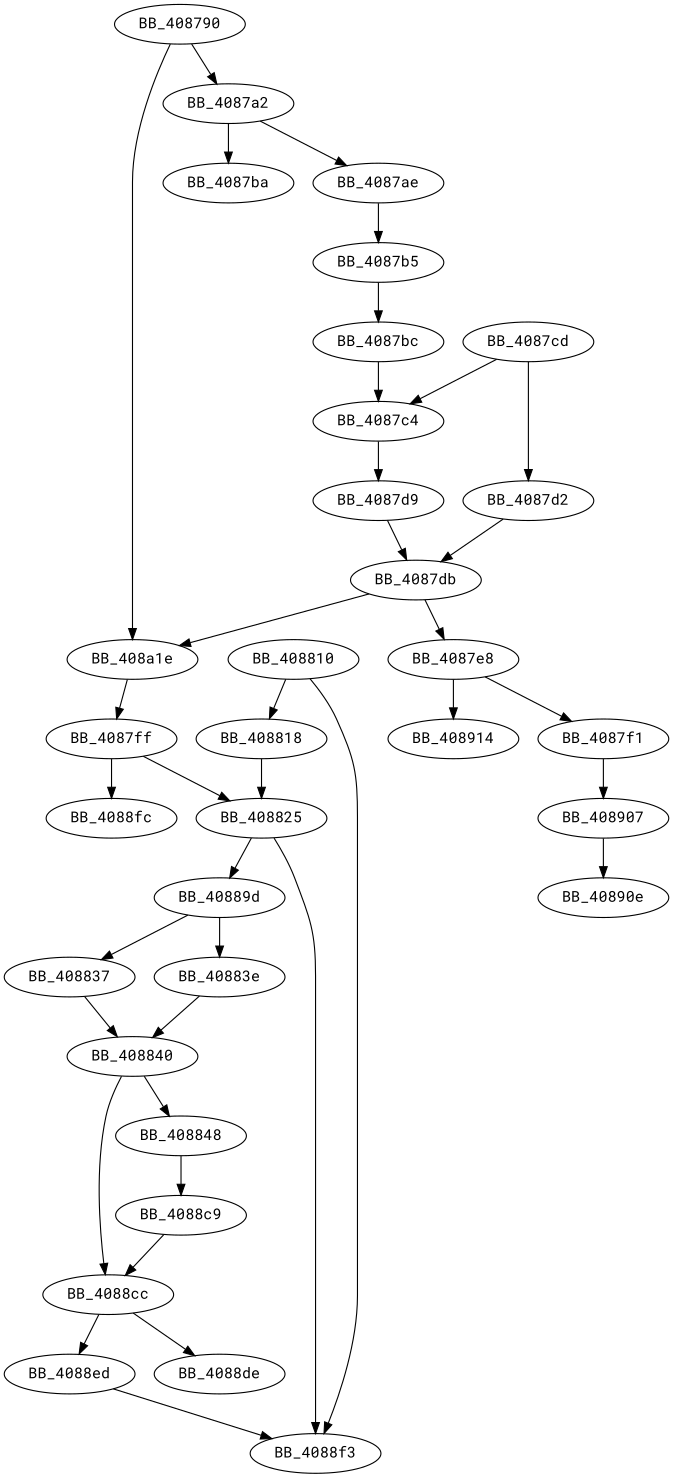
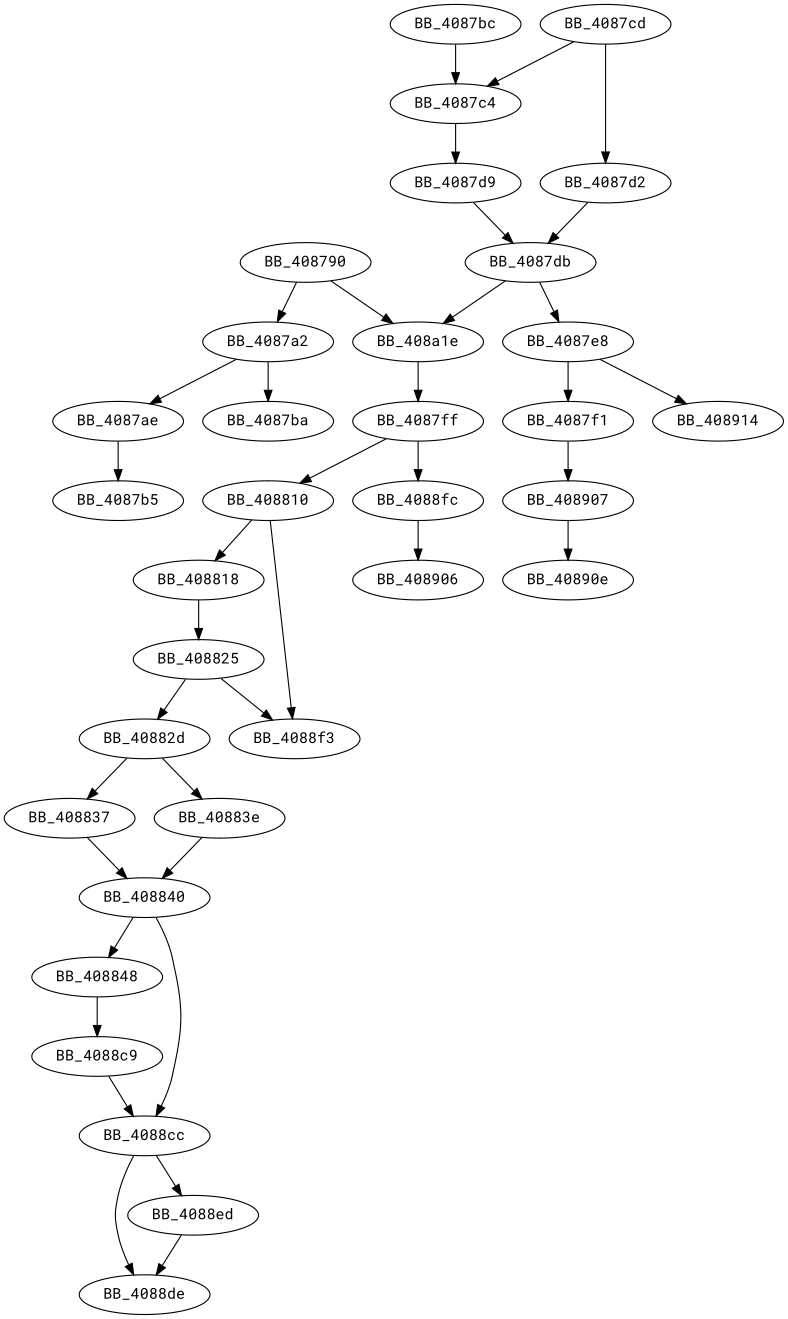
(378, 297) -> none
none -> (418, 580)
(182, 776) -> (348, 458)
(220, 898) -> (145, 739)
(187, 1412) -> (172, 1250)
